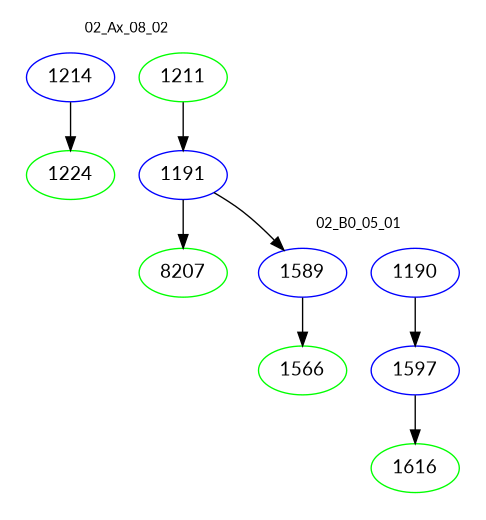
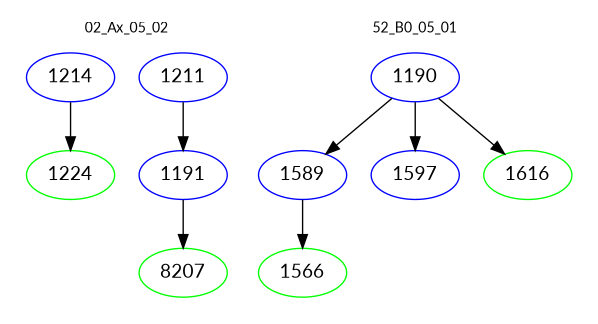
(127, 29) -> (127, 29)
(183, 77) -> (183, 77)
(258, 224) -> (364, 122)
(359, 225) -> (415, 29)
(415, 413) -> (466, 122)
